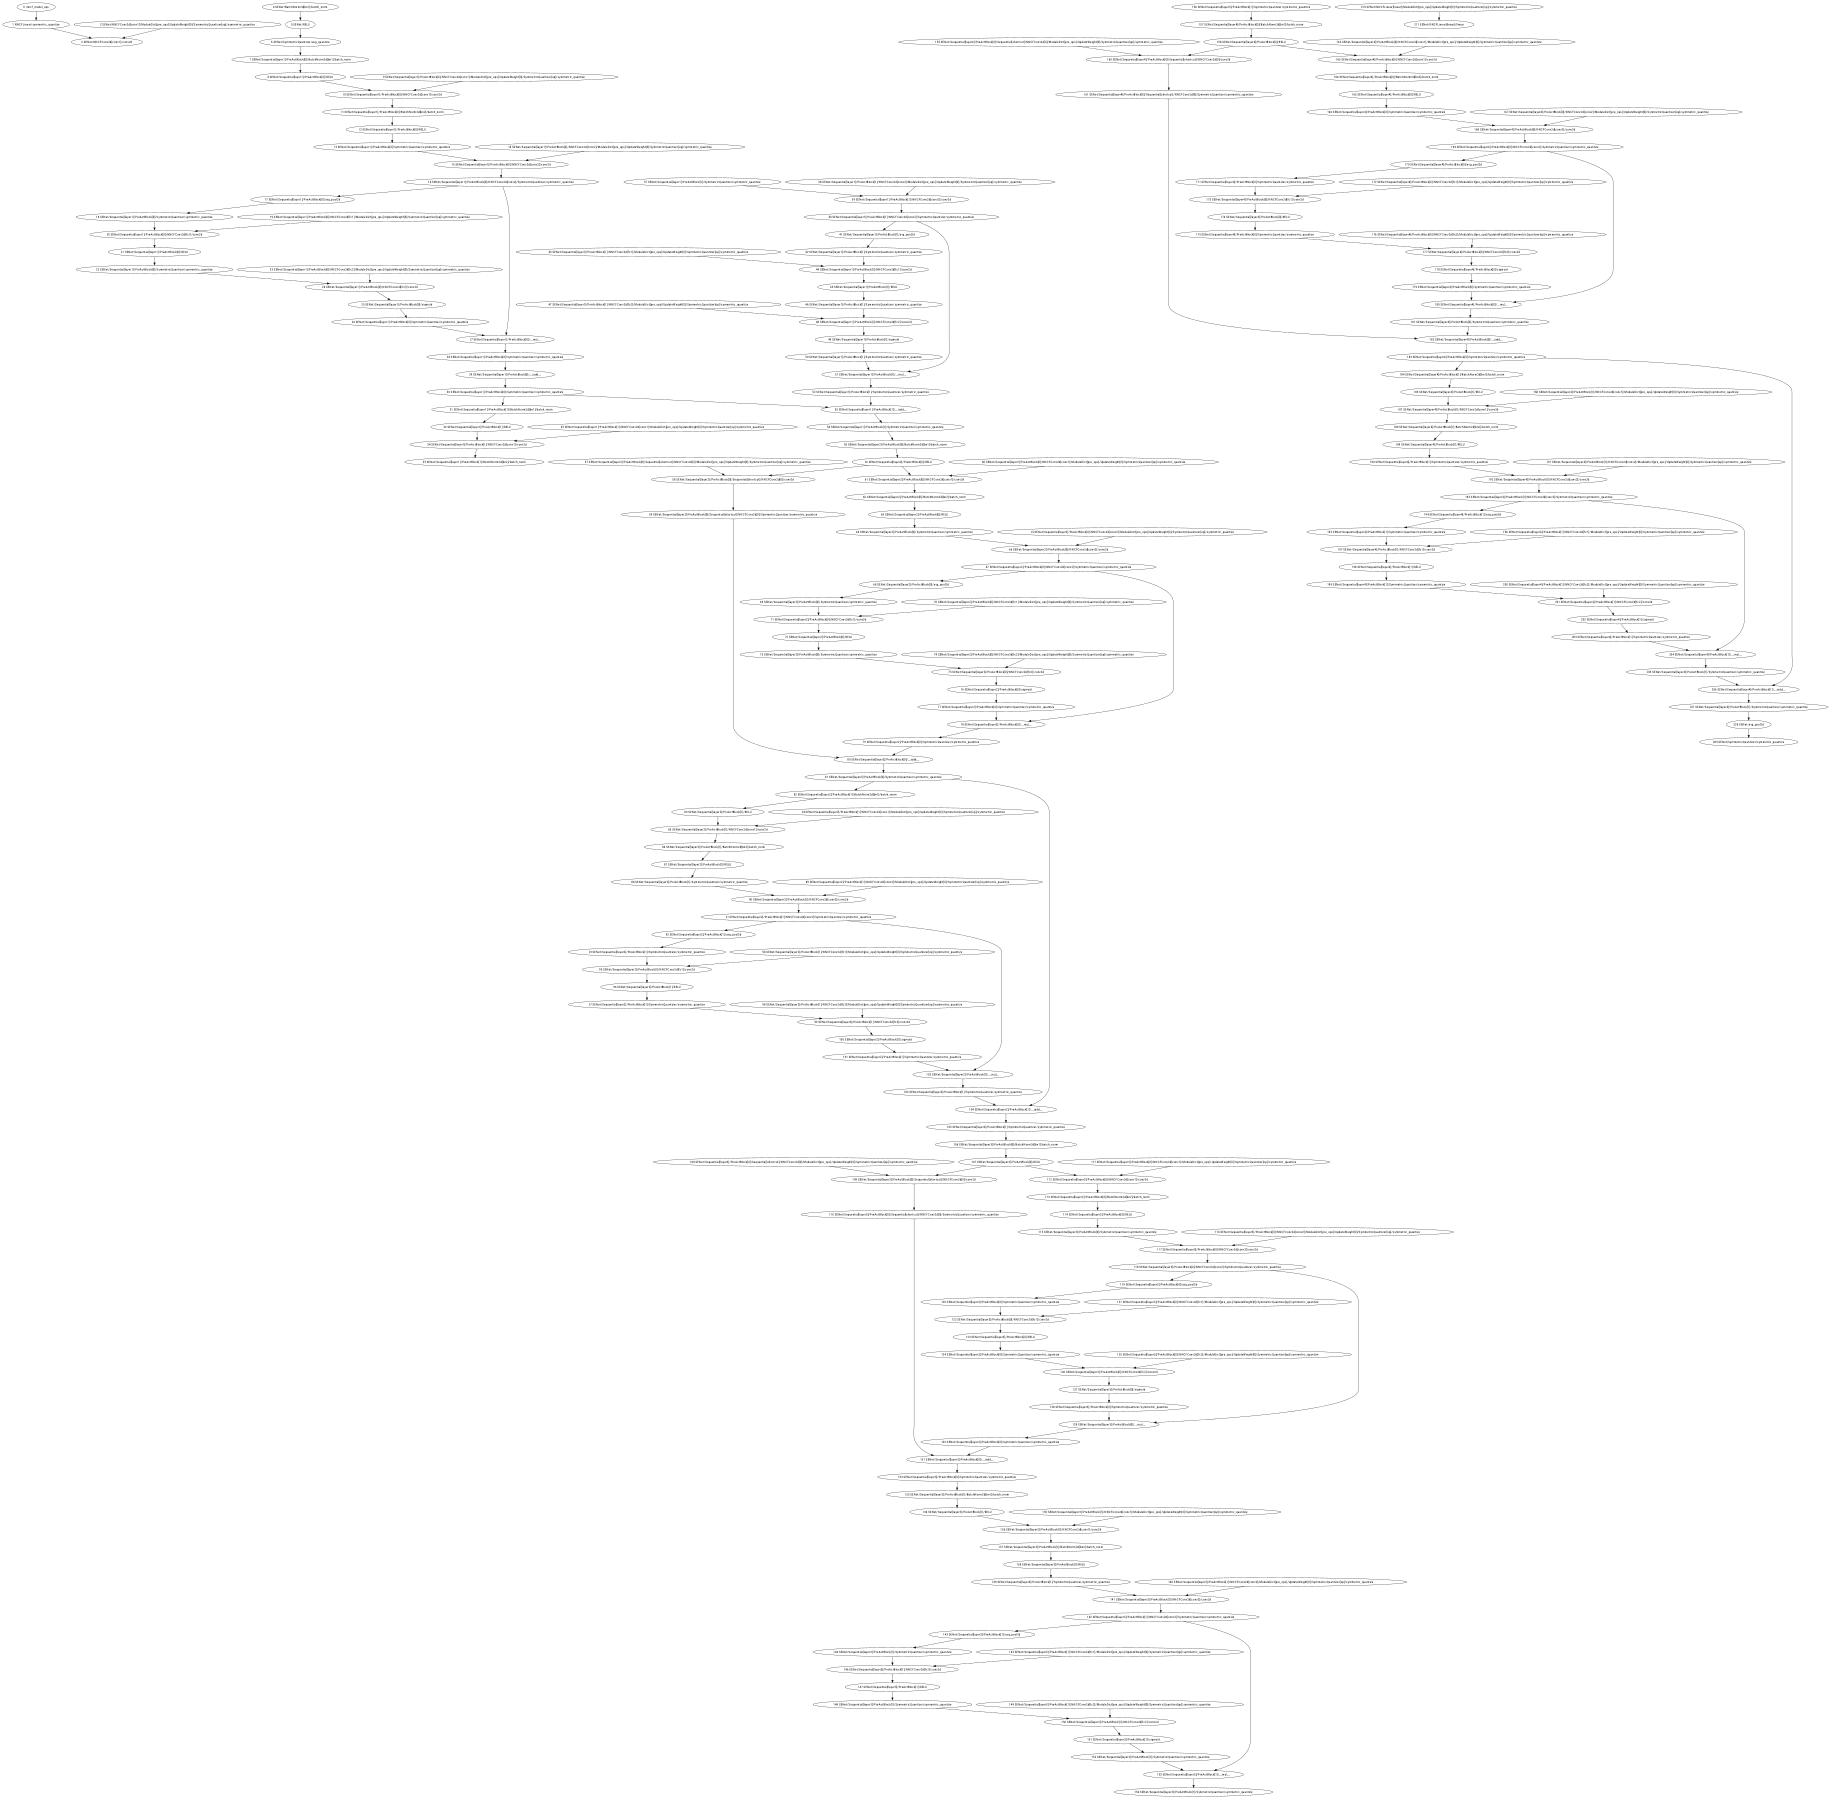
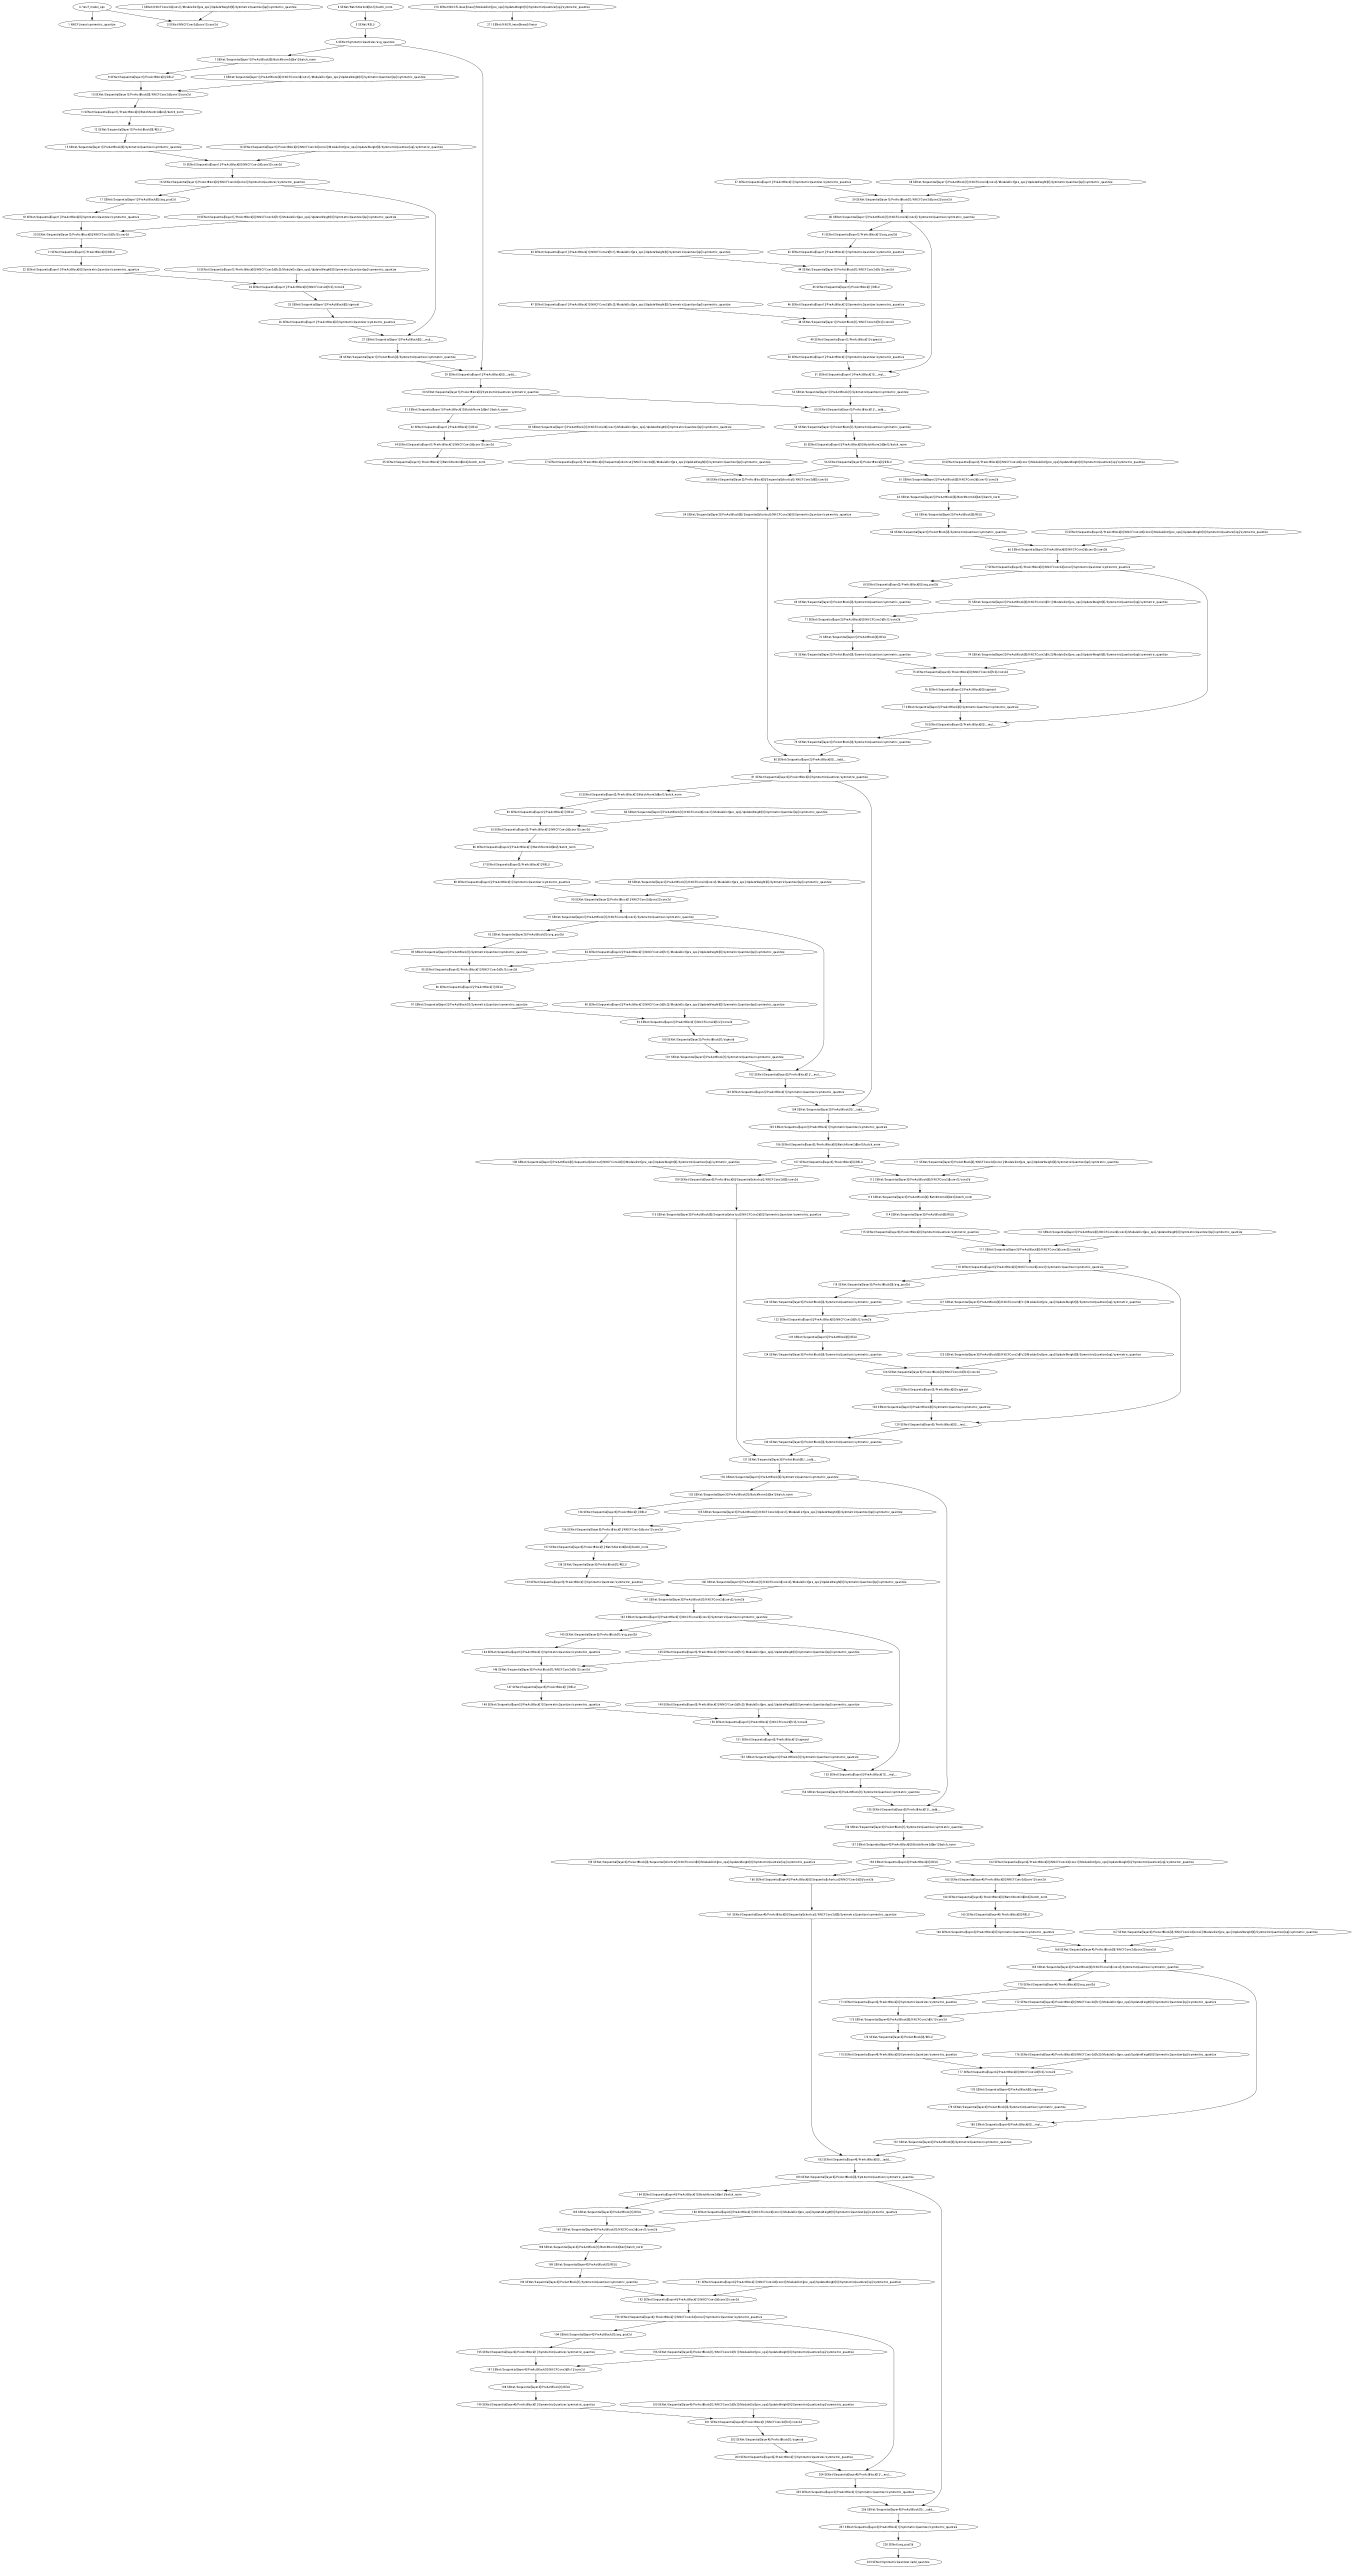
(70, 33) -> (137, 16)
none -> (483, 173)
(1749, 742) -> (898, 2562)
none -> (904, 1810)
